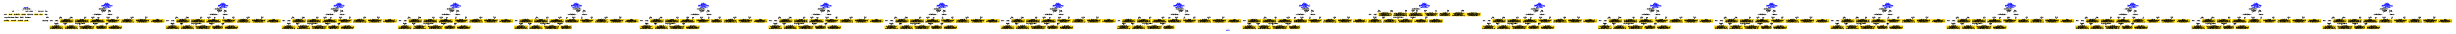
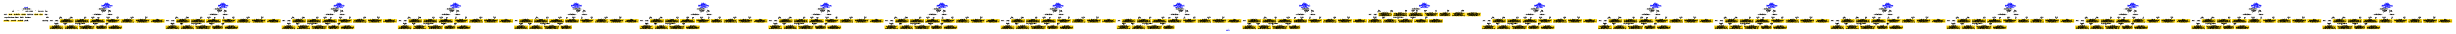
(26, 7) -> (26, 7)
(26, 21) -> (26, 21)
